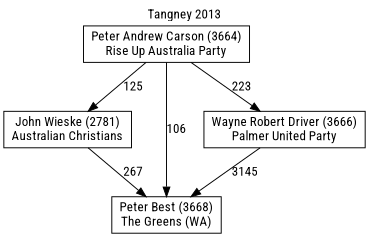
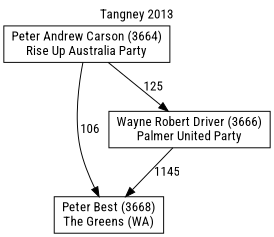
(242, 87) -> (154, 87)
(68, 130) -> none
(245, 172) -> (167, 172)
